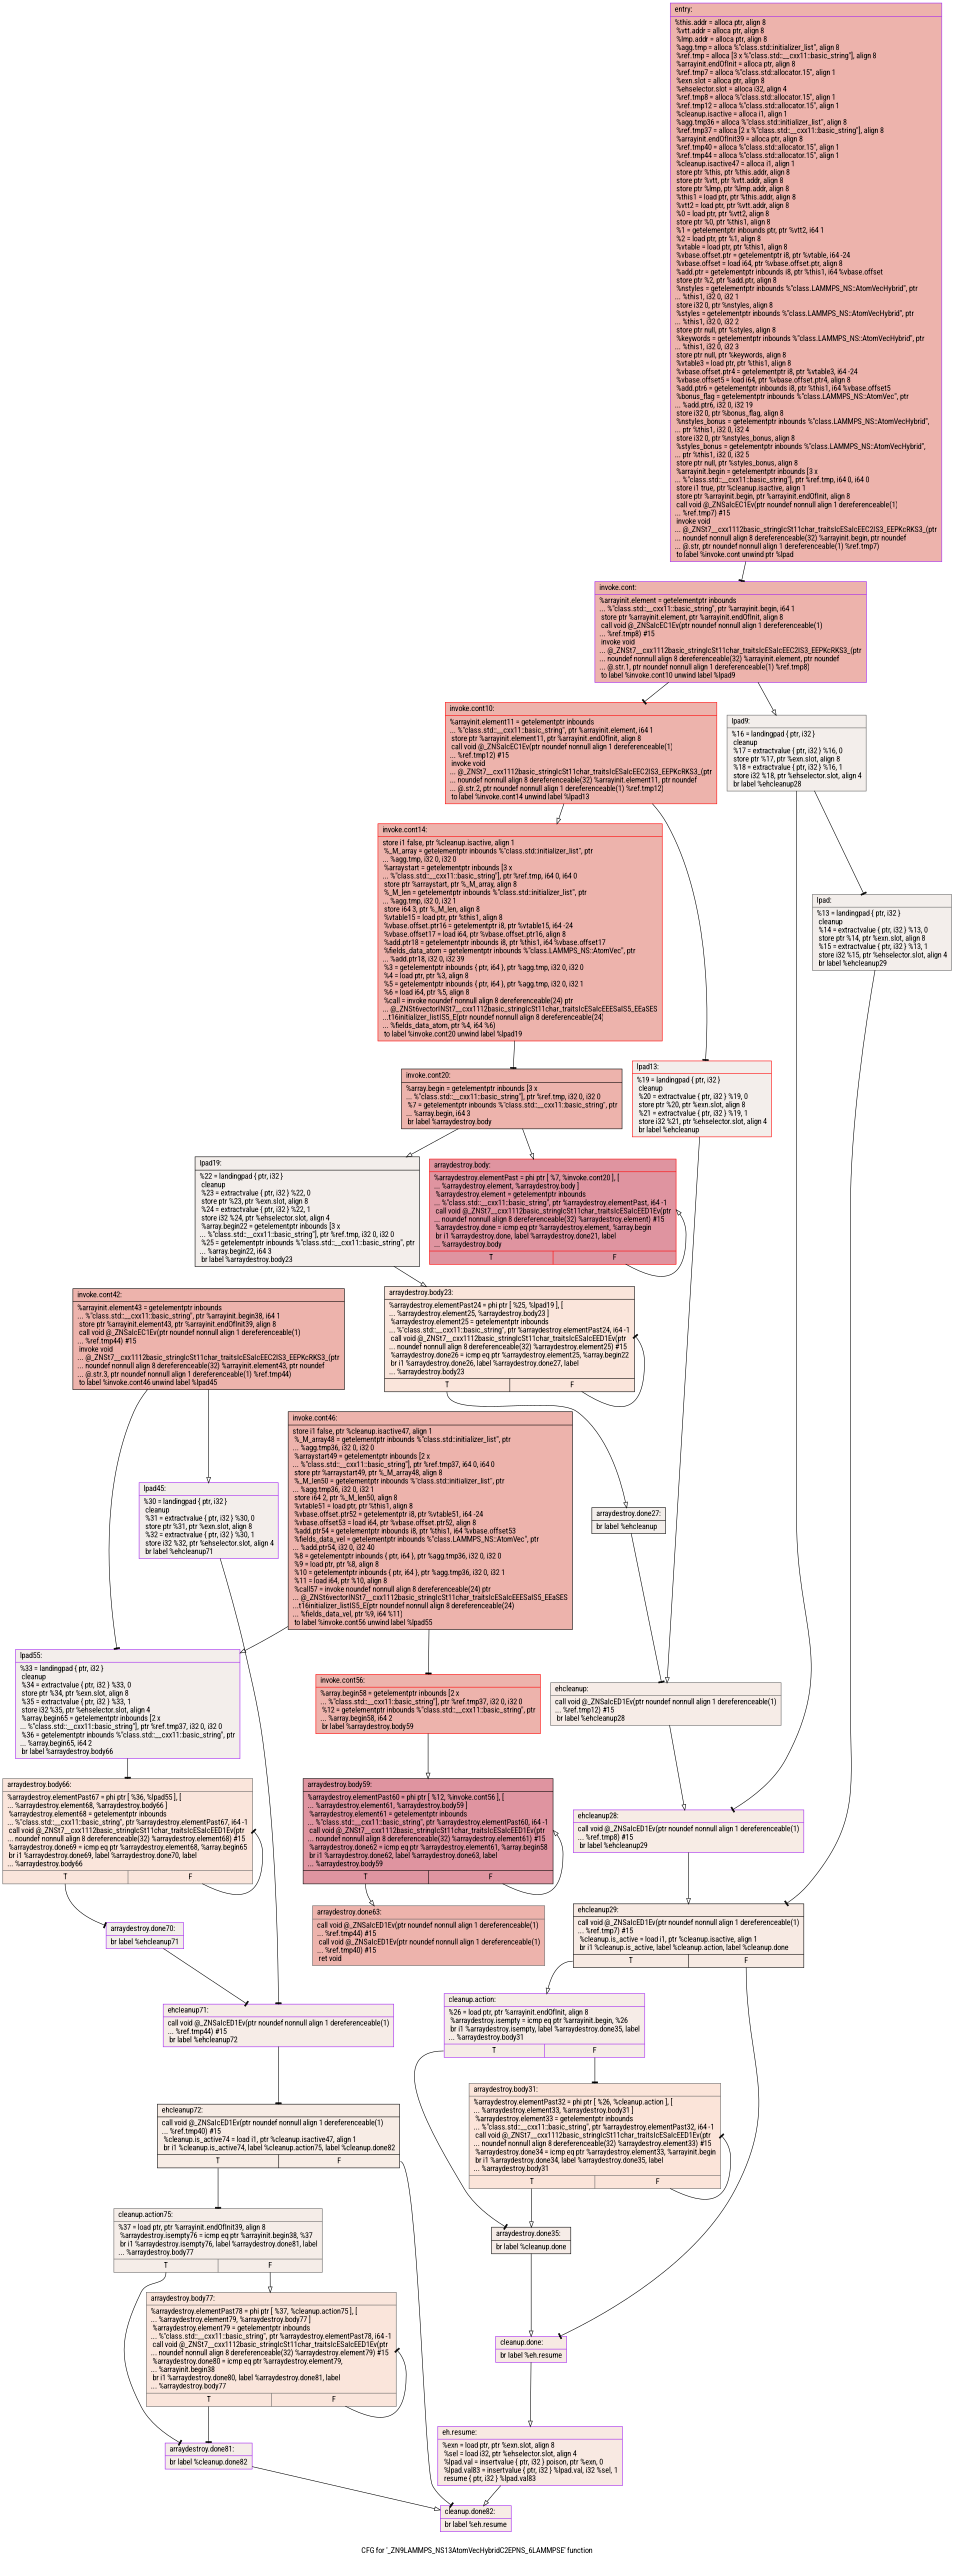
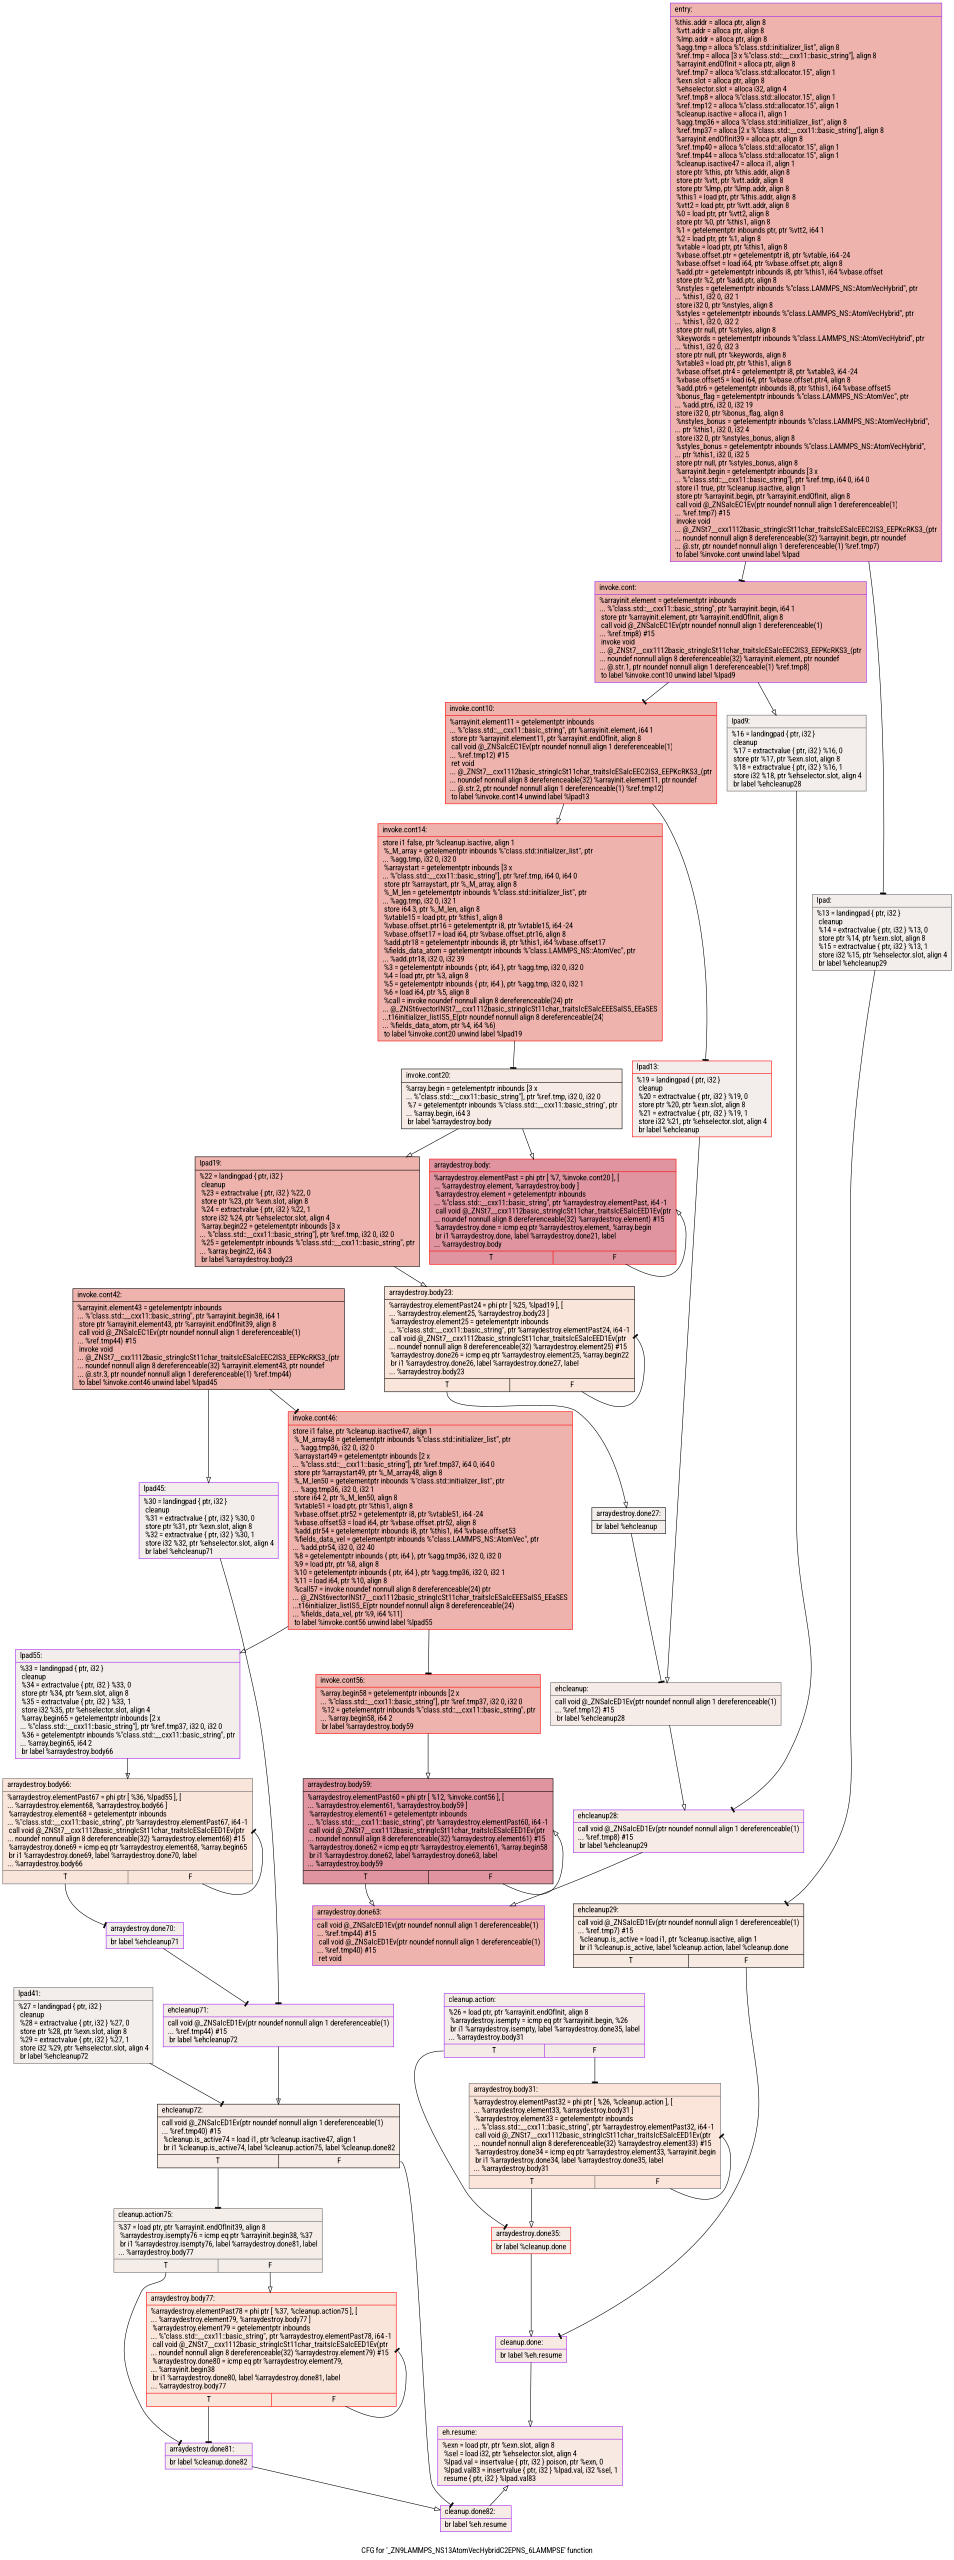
(734, 555) -> (737, 555)
(467, 764) -> (462, 764)
(839, 841) -> (882, 726)
(512, 1099) -> (512, 1099)
(307, 1212) -> (307, 1212)
(111, 1515) -> (282, 1400)
(430, 1521) -> (430, 1521)
(128, 1767) -> (128, 1767)
(689, 1875) -> (579, 1879)
(429, 1936) -> (429, 1936)
(556, 1970) -> none
none -> (83, 2025)
(278, 2074) -> (278, 2074)
(531, 2240) -> (531, 2240)
(271, 2349) -> (271, 2349)
(494, 2494) -> (497, 2498)
